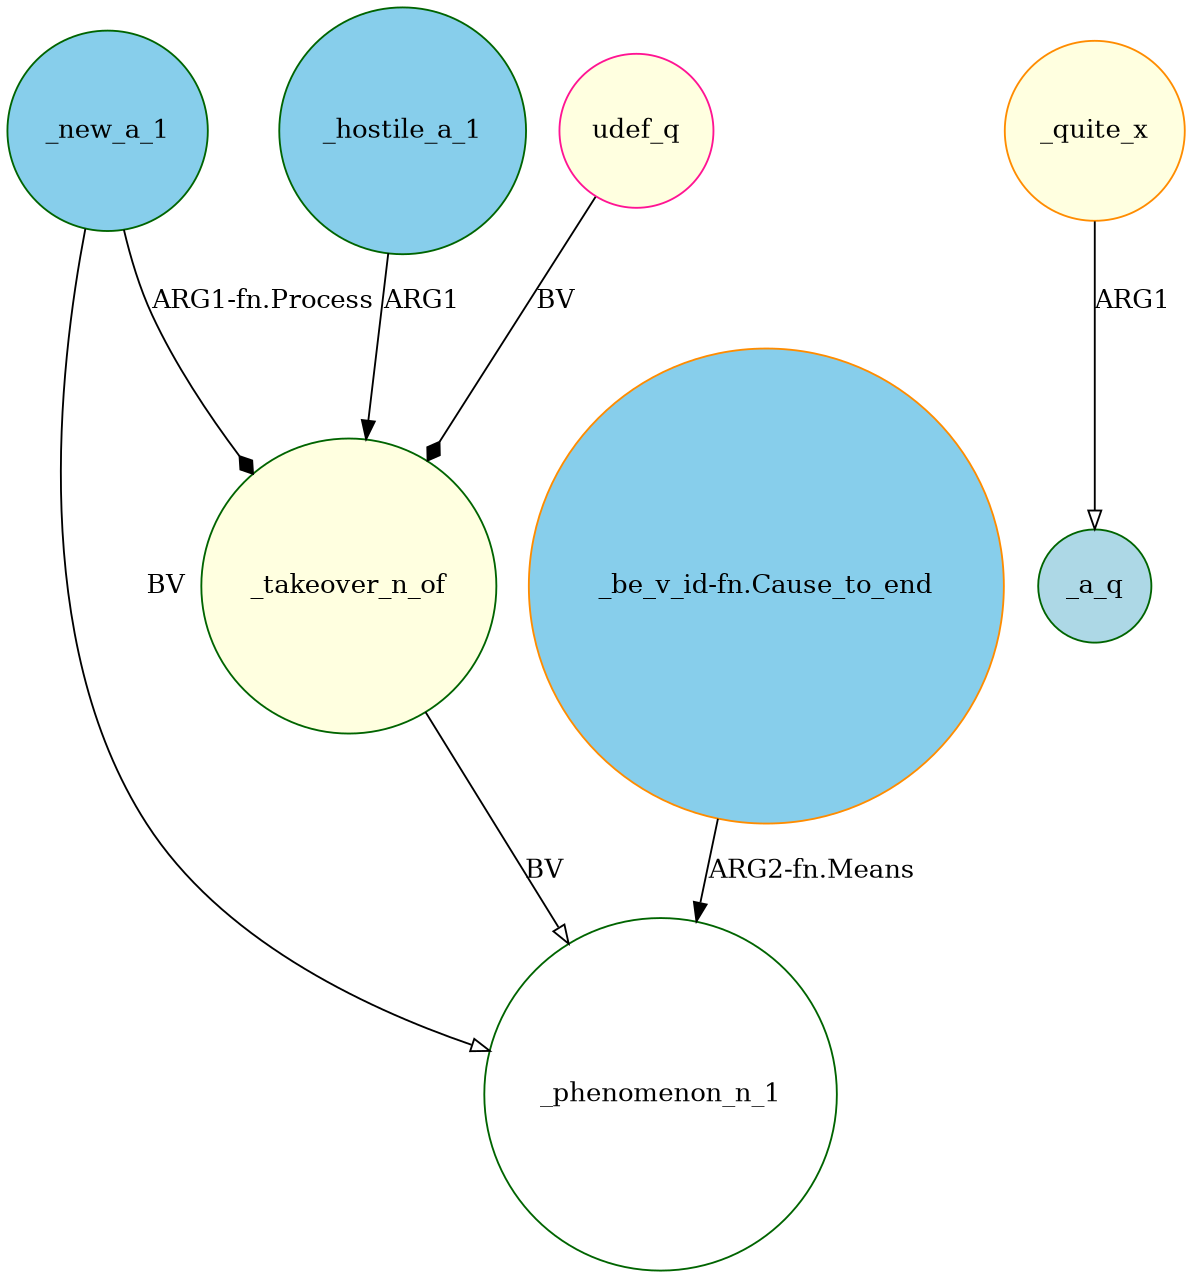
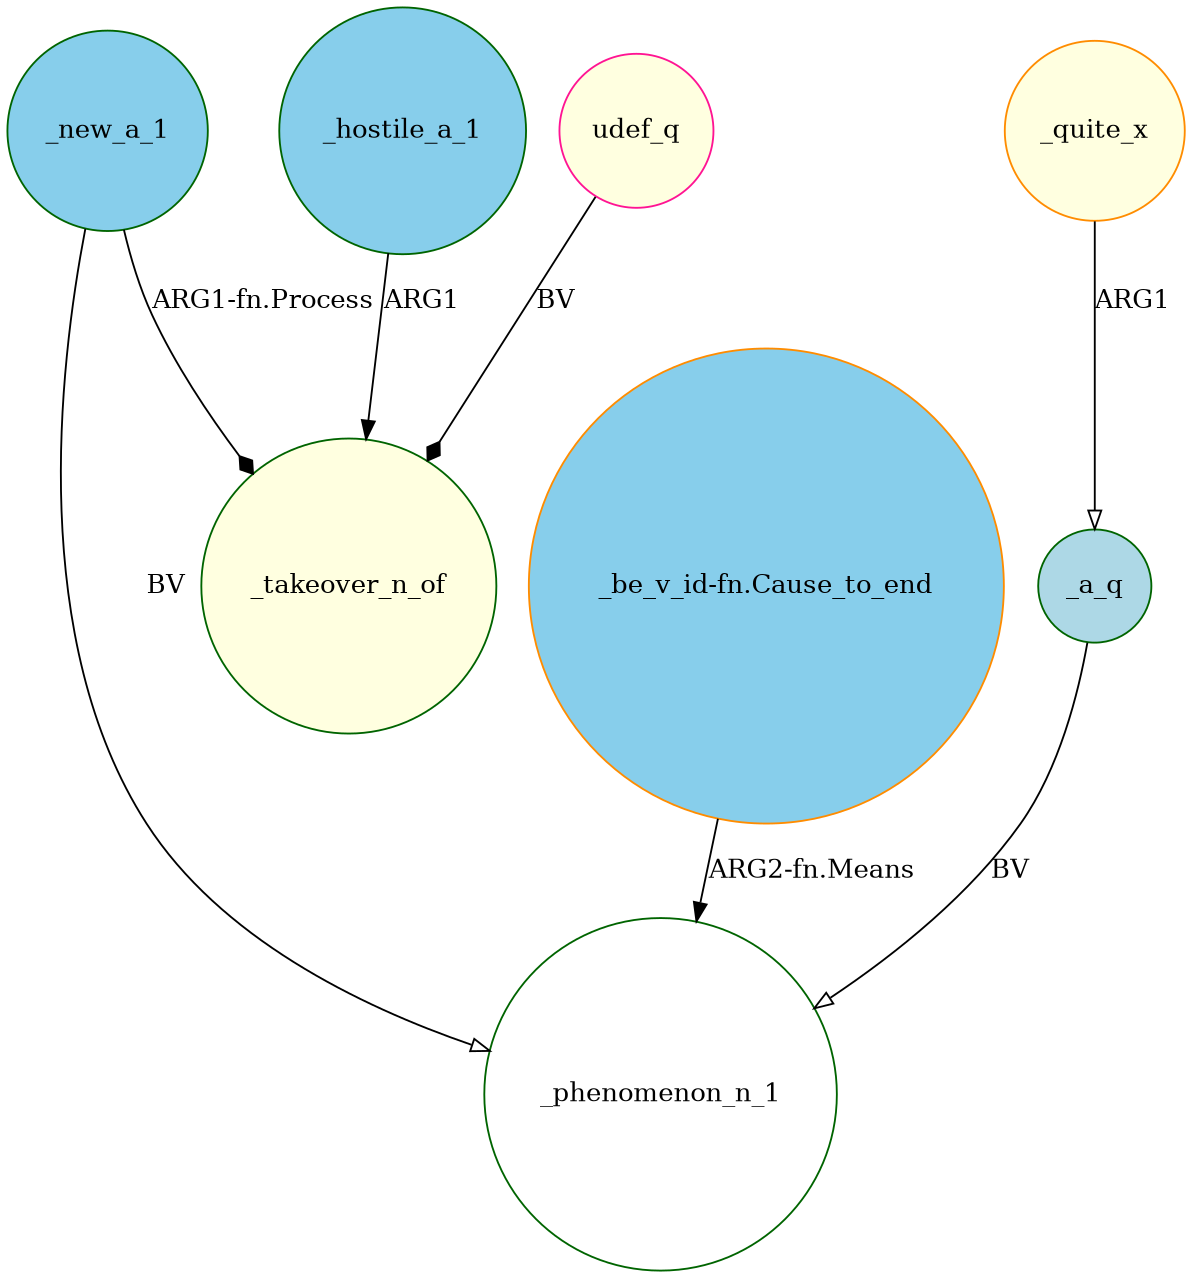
(492, 820) -> (1001, 849)
